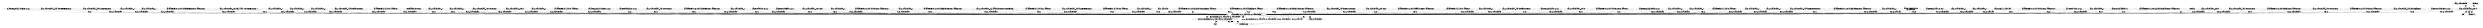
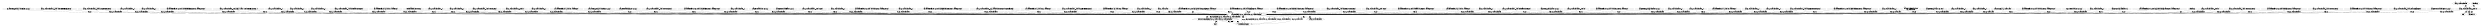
(2074, 9) -> (2074, 9)
(1244, 24) -> (1244, 24)
